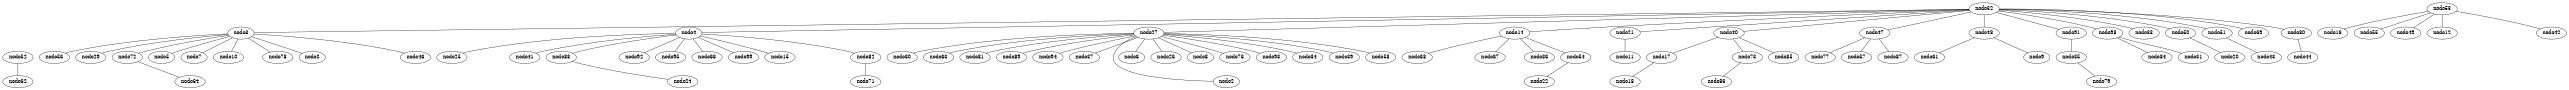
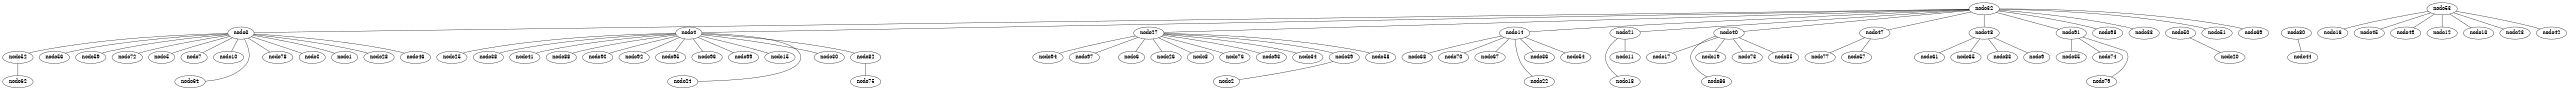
(2085, 16) -> none
(2192, 18) -> none
(2369, 33) -> (2369, 33)
none -> (2479, 33)
none -> (2515, 33)
none -> (128, 39)
(91, 57) -> (91, 57)
none -> (345, 57)
none -> (379, 57)
none -> (488, 57)
none -> (598, 57)
(707, 57) -> (707, 57)
none -> (829, 57)
(902, 57) -> none
(939, 57) -> none
(975, 57) -> none
(1011, 57) -> none
(1084, 57) -> (1084, 57)
none -> (1454, 57)
none -> (1711, 57)
(1893, 57) -> none
none -> (1966, 57)
none -> (2002, 57)
none -> (2108, 57)
(2157, 57) -> none
(2193, 57) -> none
(2266, 57) -> none
(1732, 69) -> (1691, 53)
(159, 70) -> (239, 71)
(1558, 70) -> (1519, 60)
(1643, 70) -> (1605, 57)
(2086, 70) -> (2120, 49)
(620, 72) -> (801, 59)
(1144, 75) -> (1286, 72)
(866, 82) -> (866, 82)
